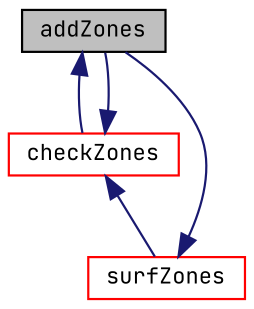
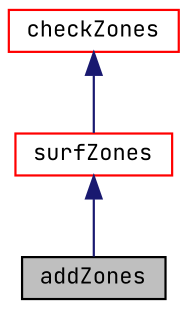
(108, 82) -> none
(79, 104) -> none
